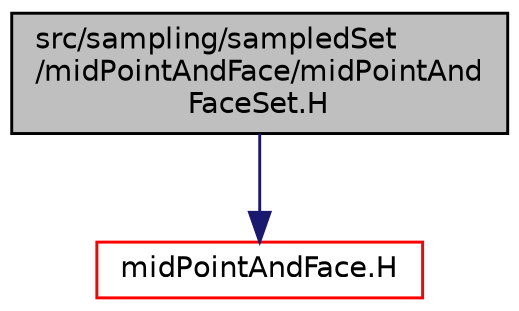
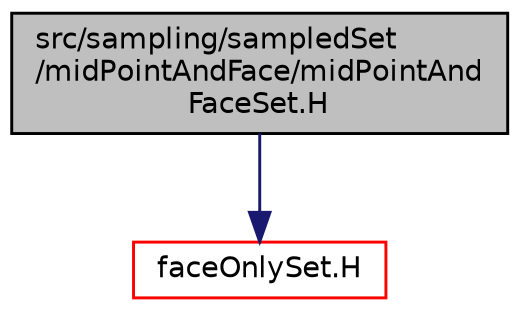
(260, 270) -> (260, 270)
